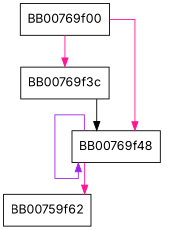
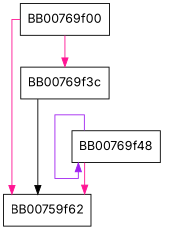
(135, 58) -> (12, 98)
(97, 110) -> (38, 142)
